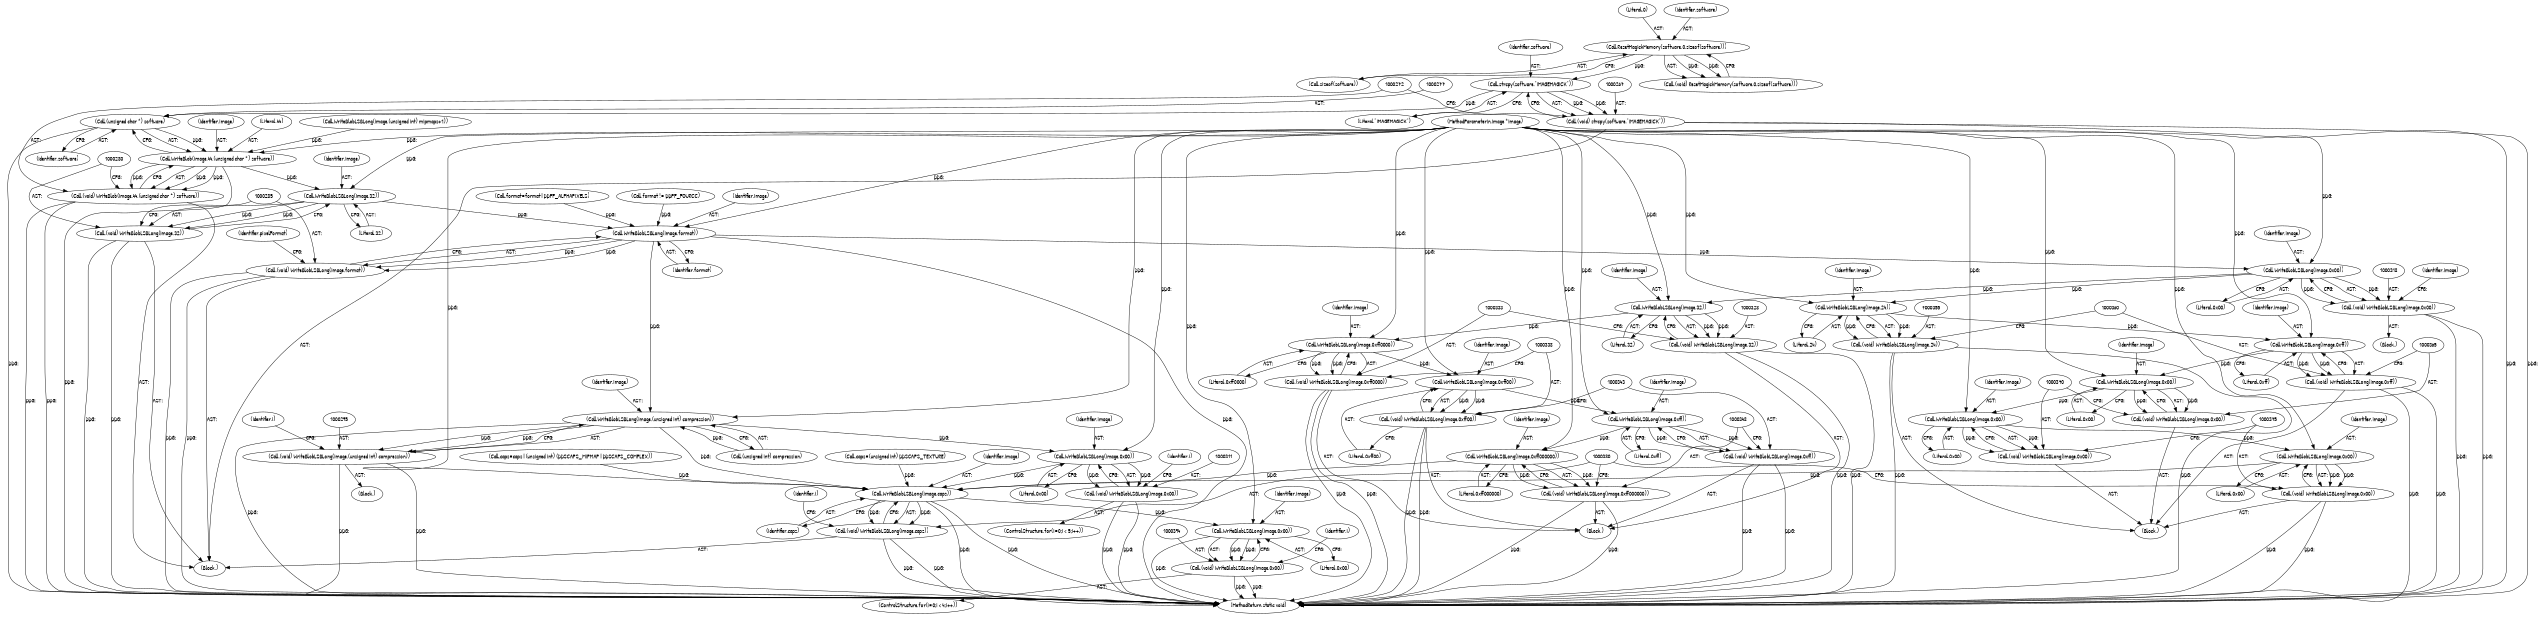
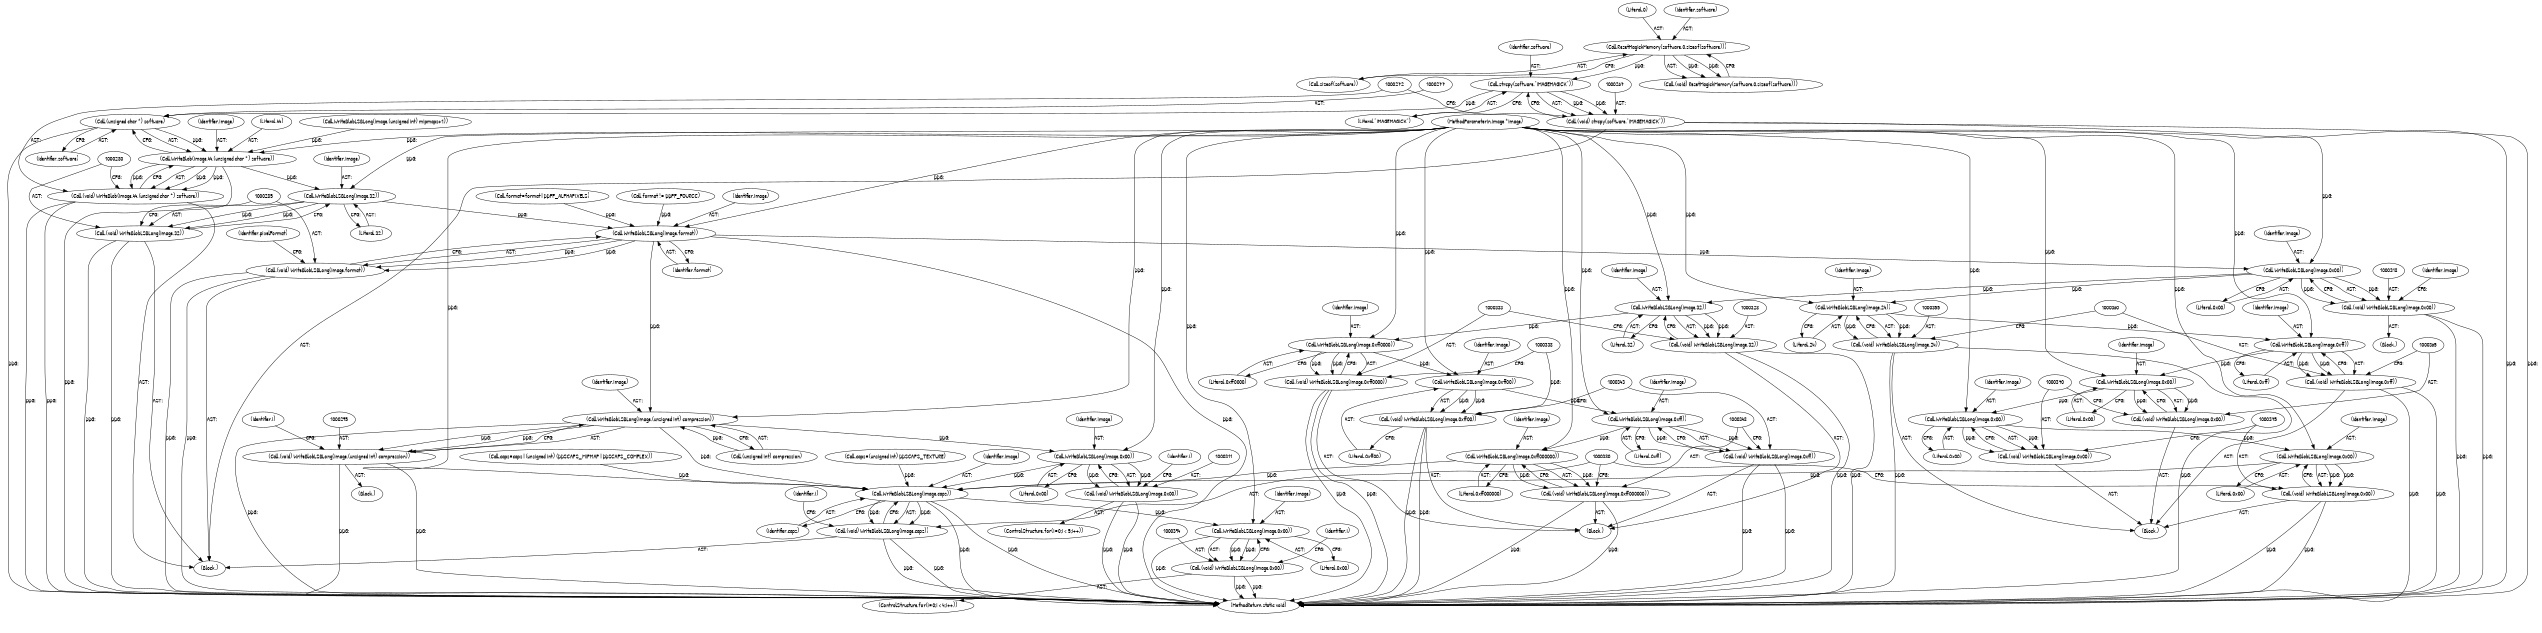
(1931, 308) -> (1931, 308)
(1557, 382) -> (1557, 382)
(1422, 399) -> none
